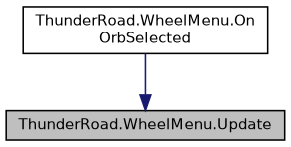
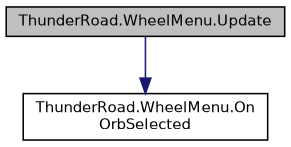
(145, 74) -> (145, 57)
